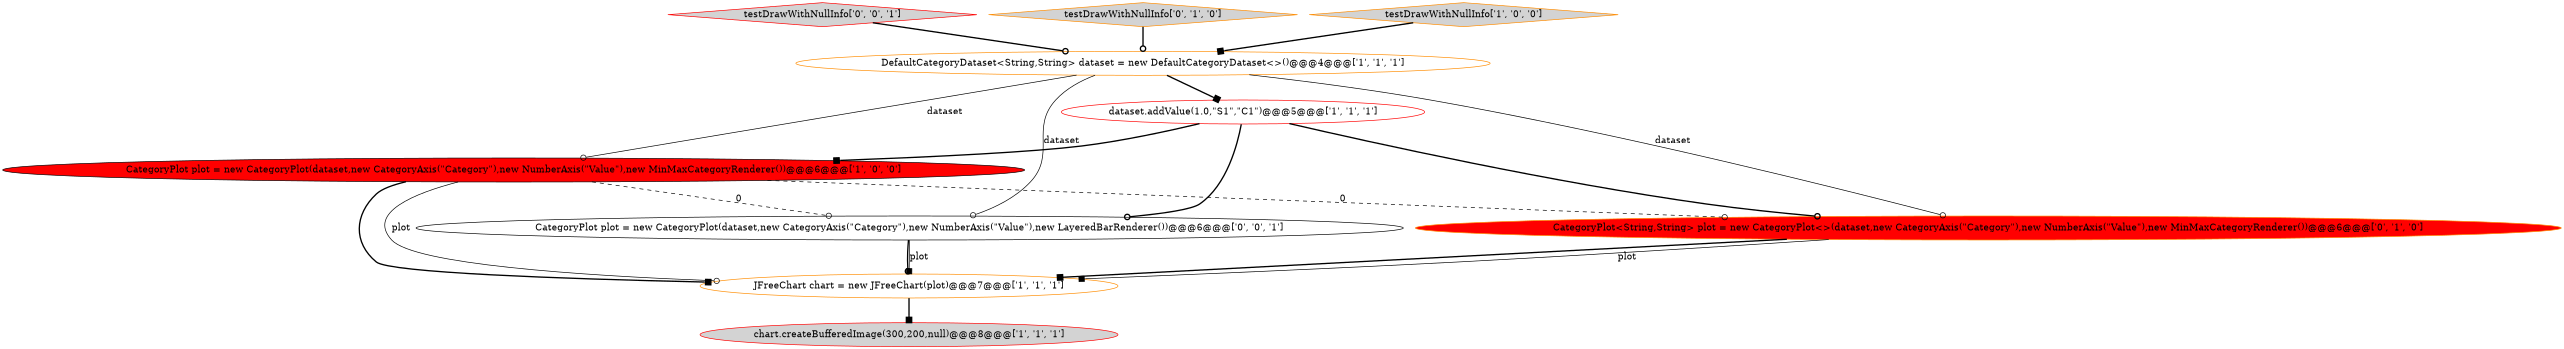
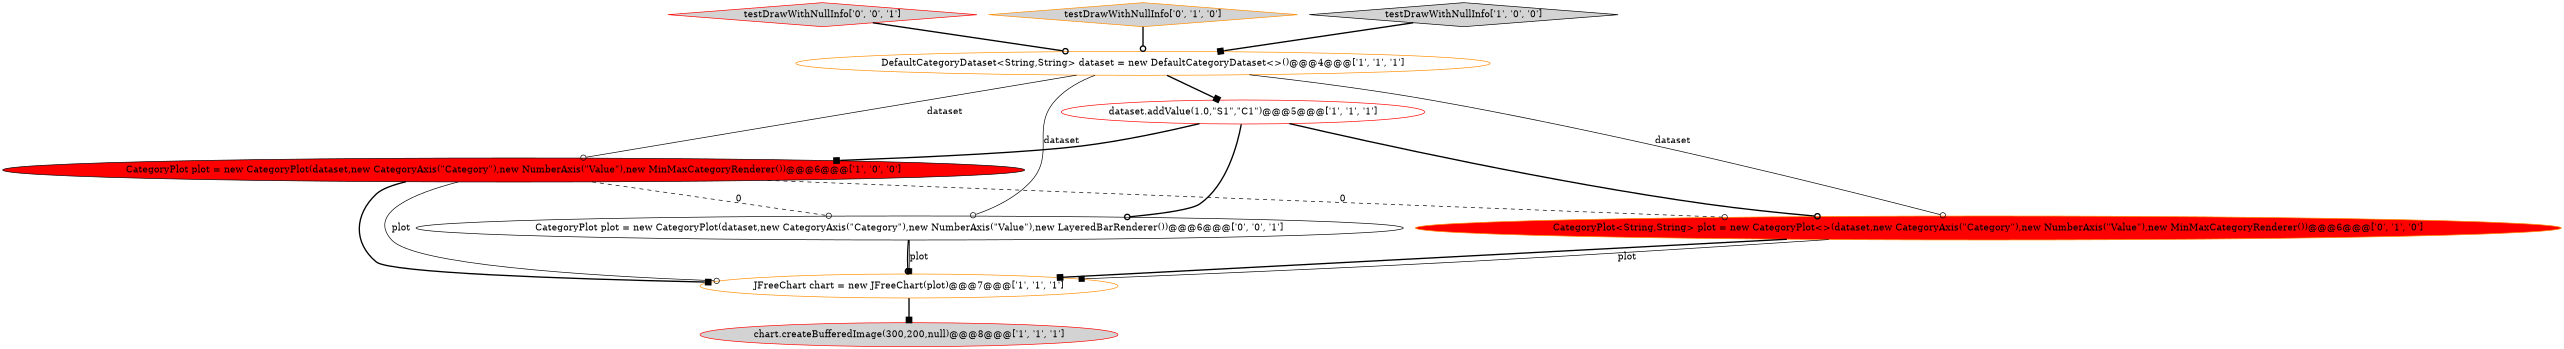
(1464, 15) -> (1464, 15)
